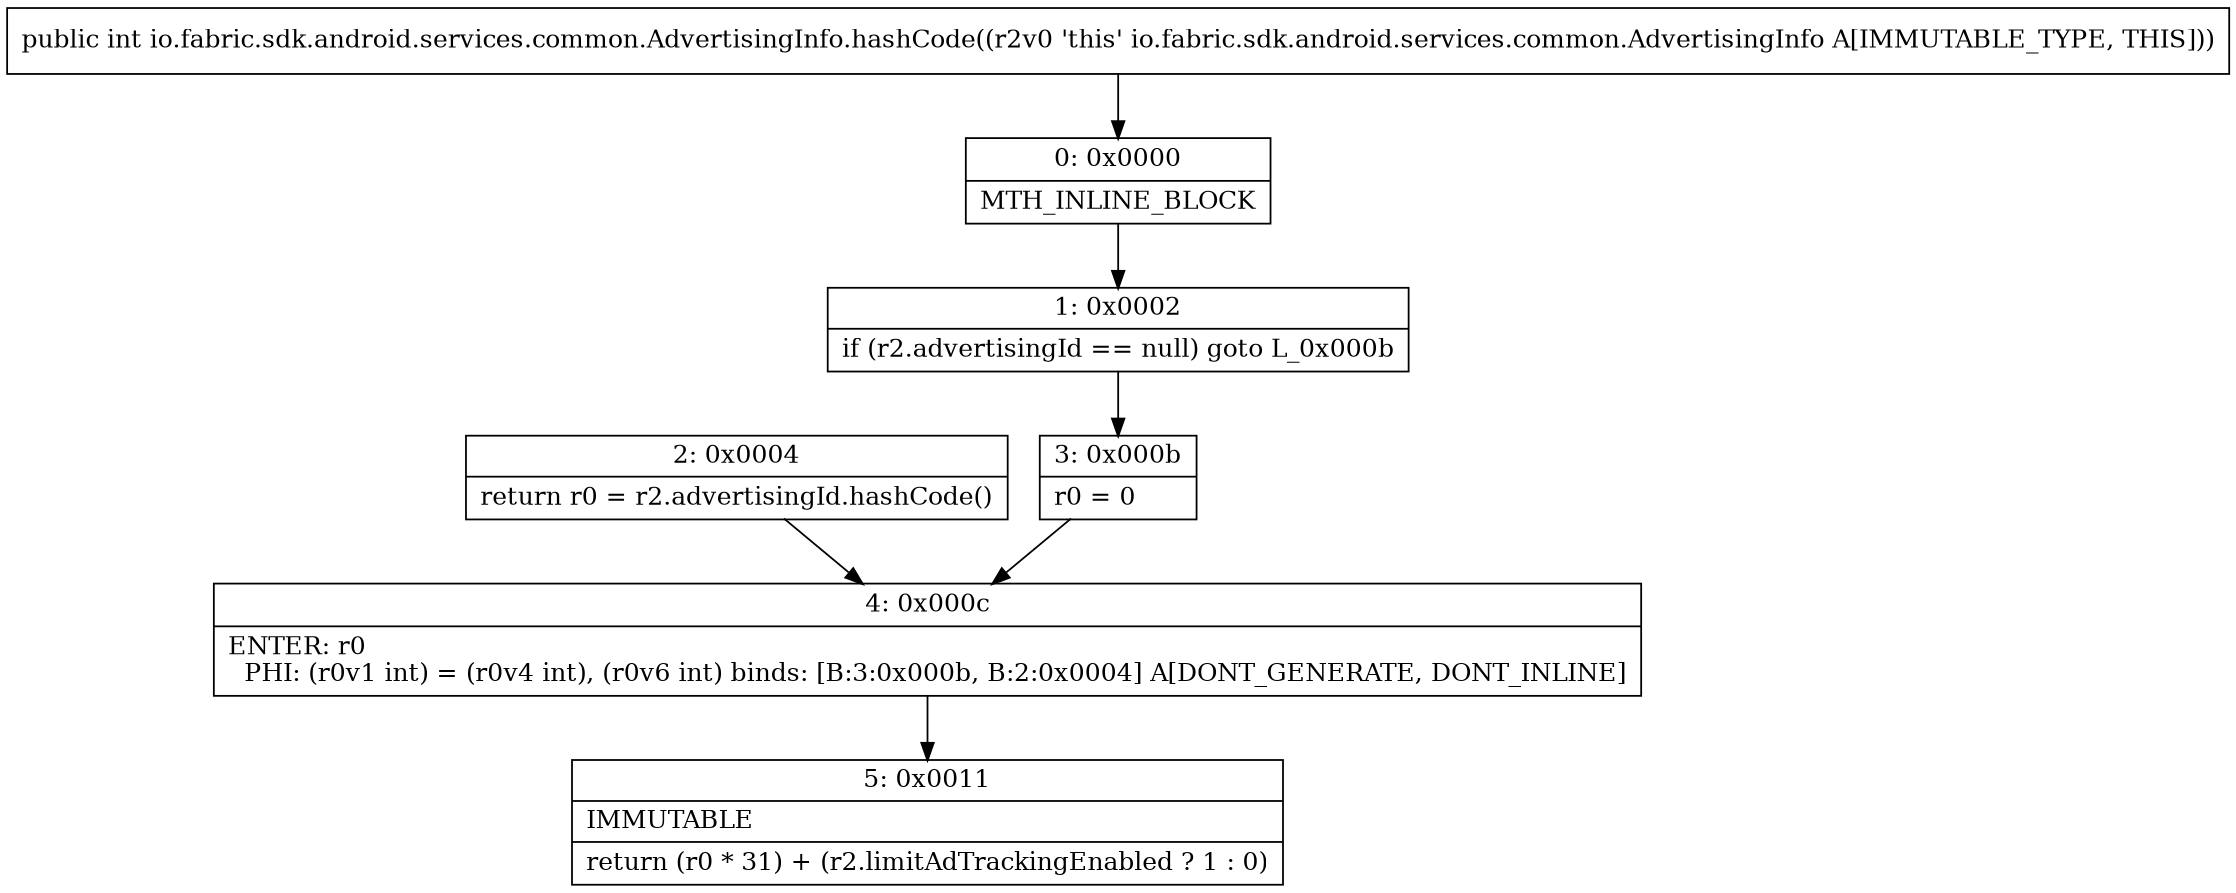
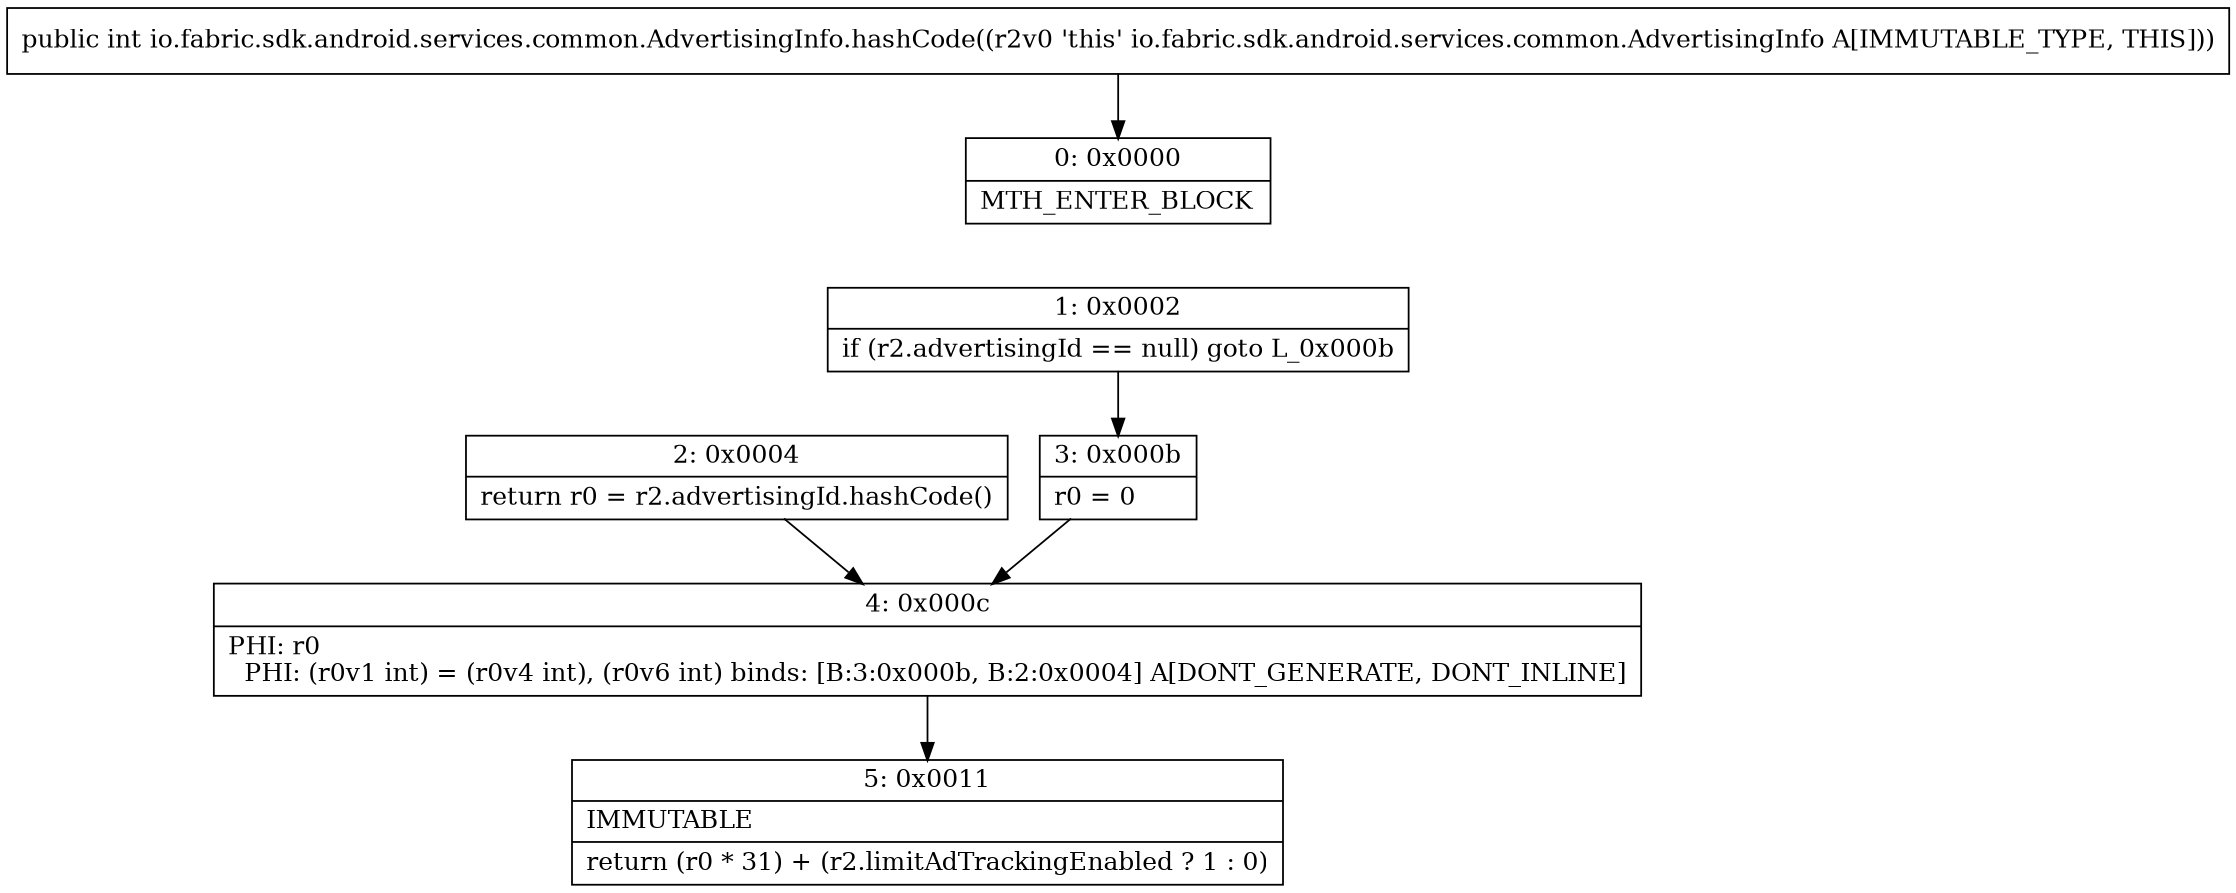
(1118, 201) -> (1117, 201)
(1118, 247) -> none
(301, 647) -> (279, 647)
